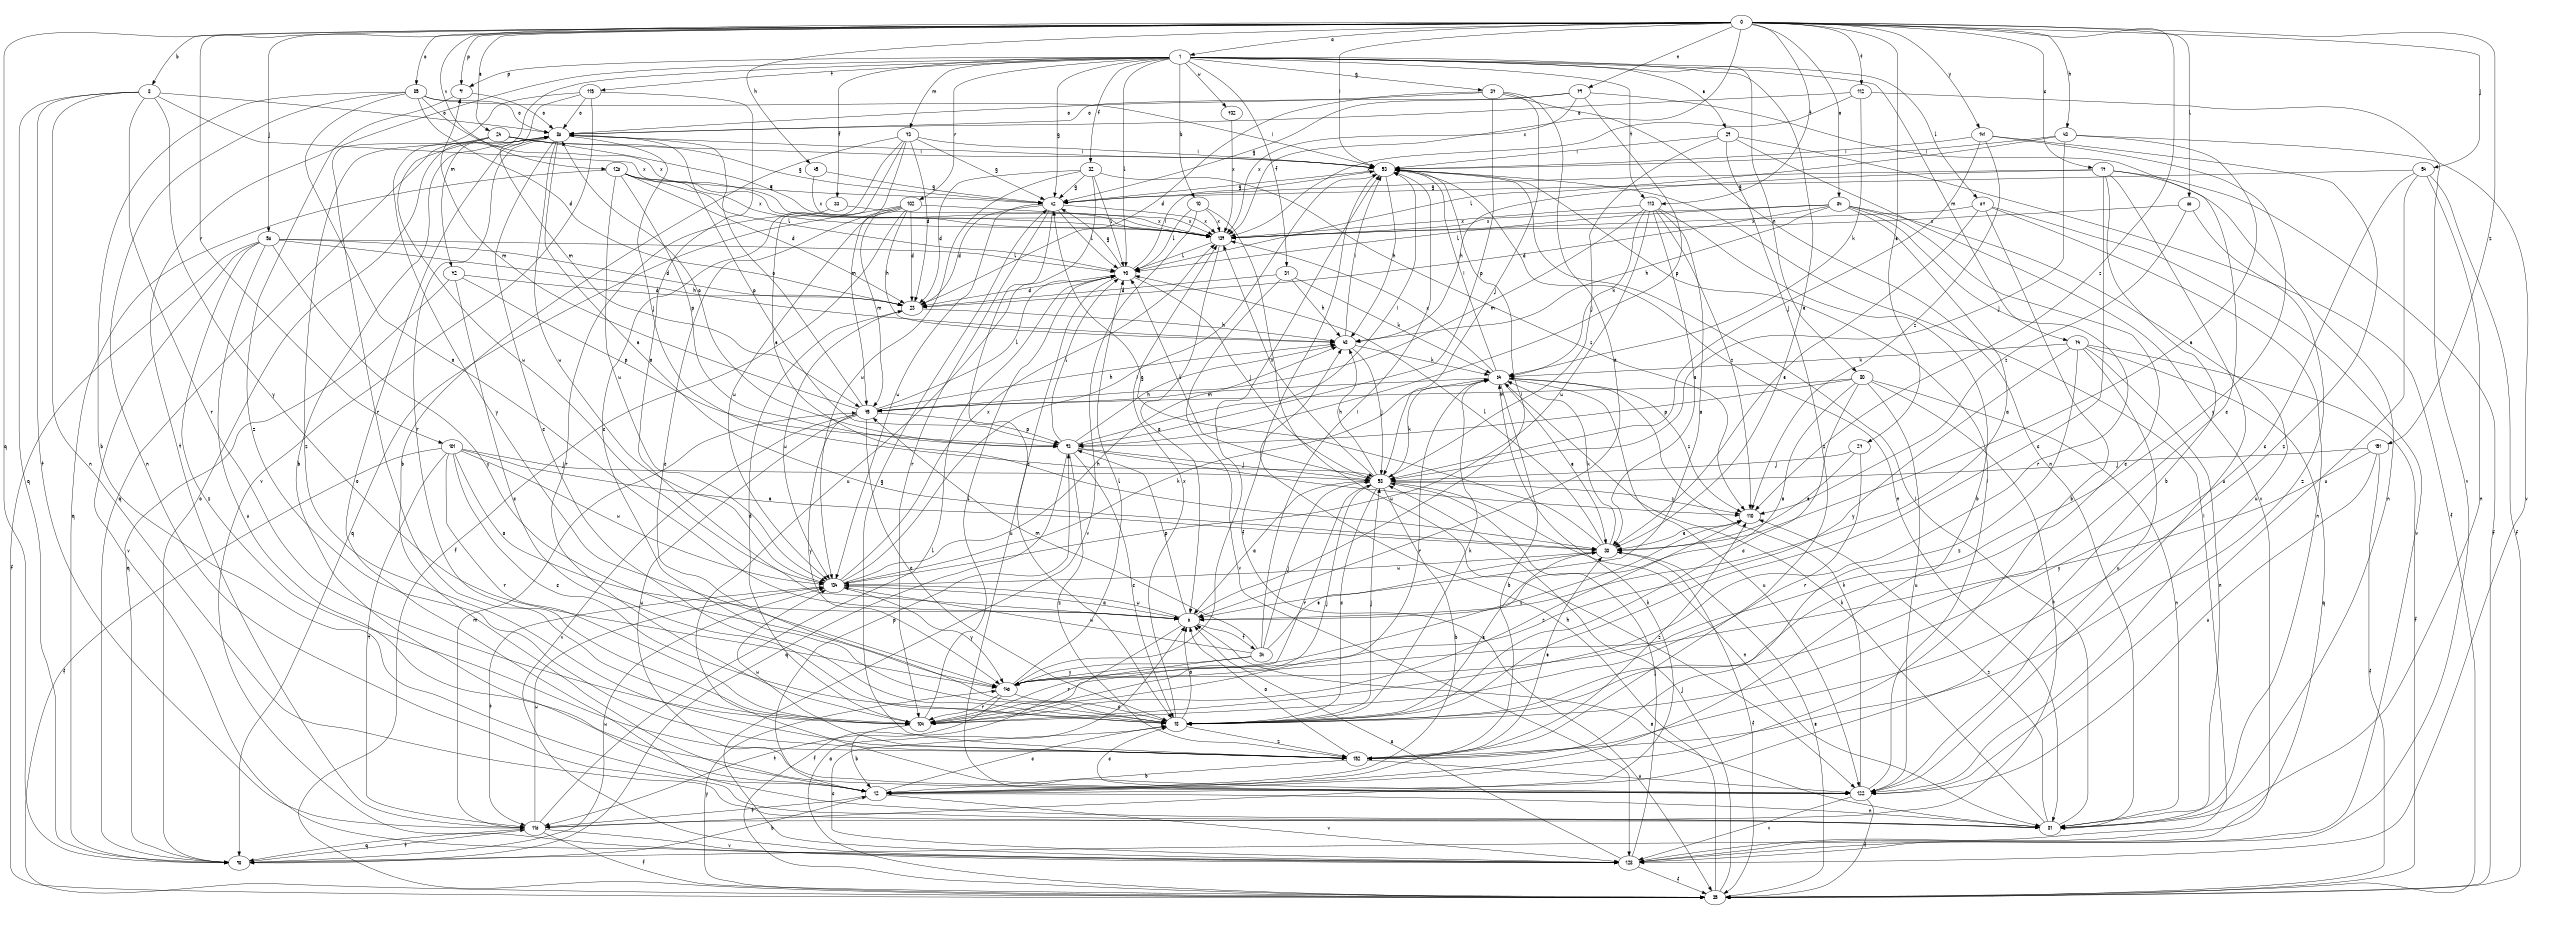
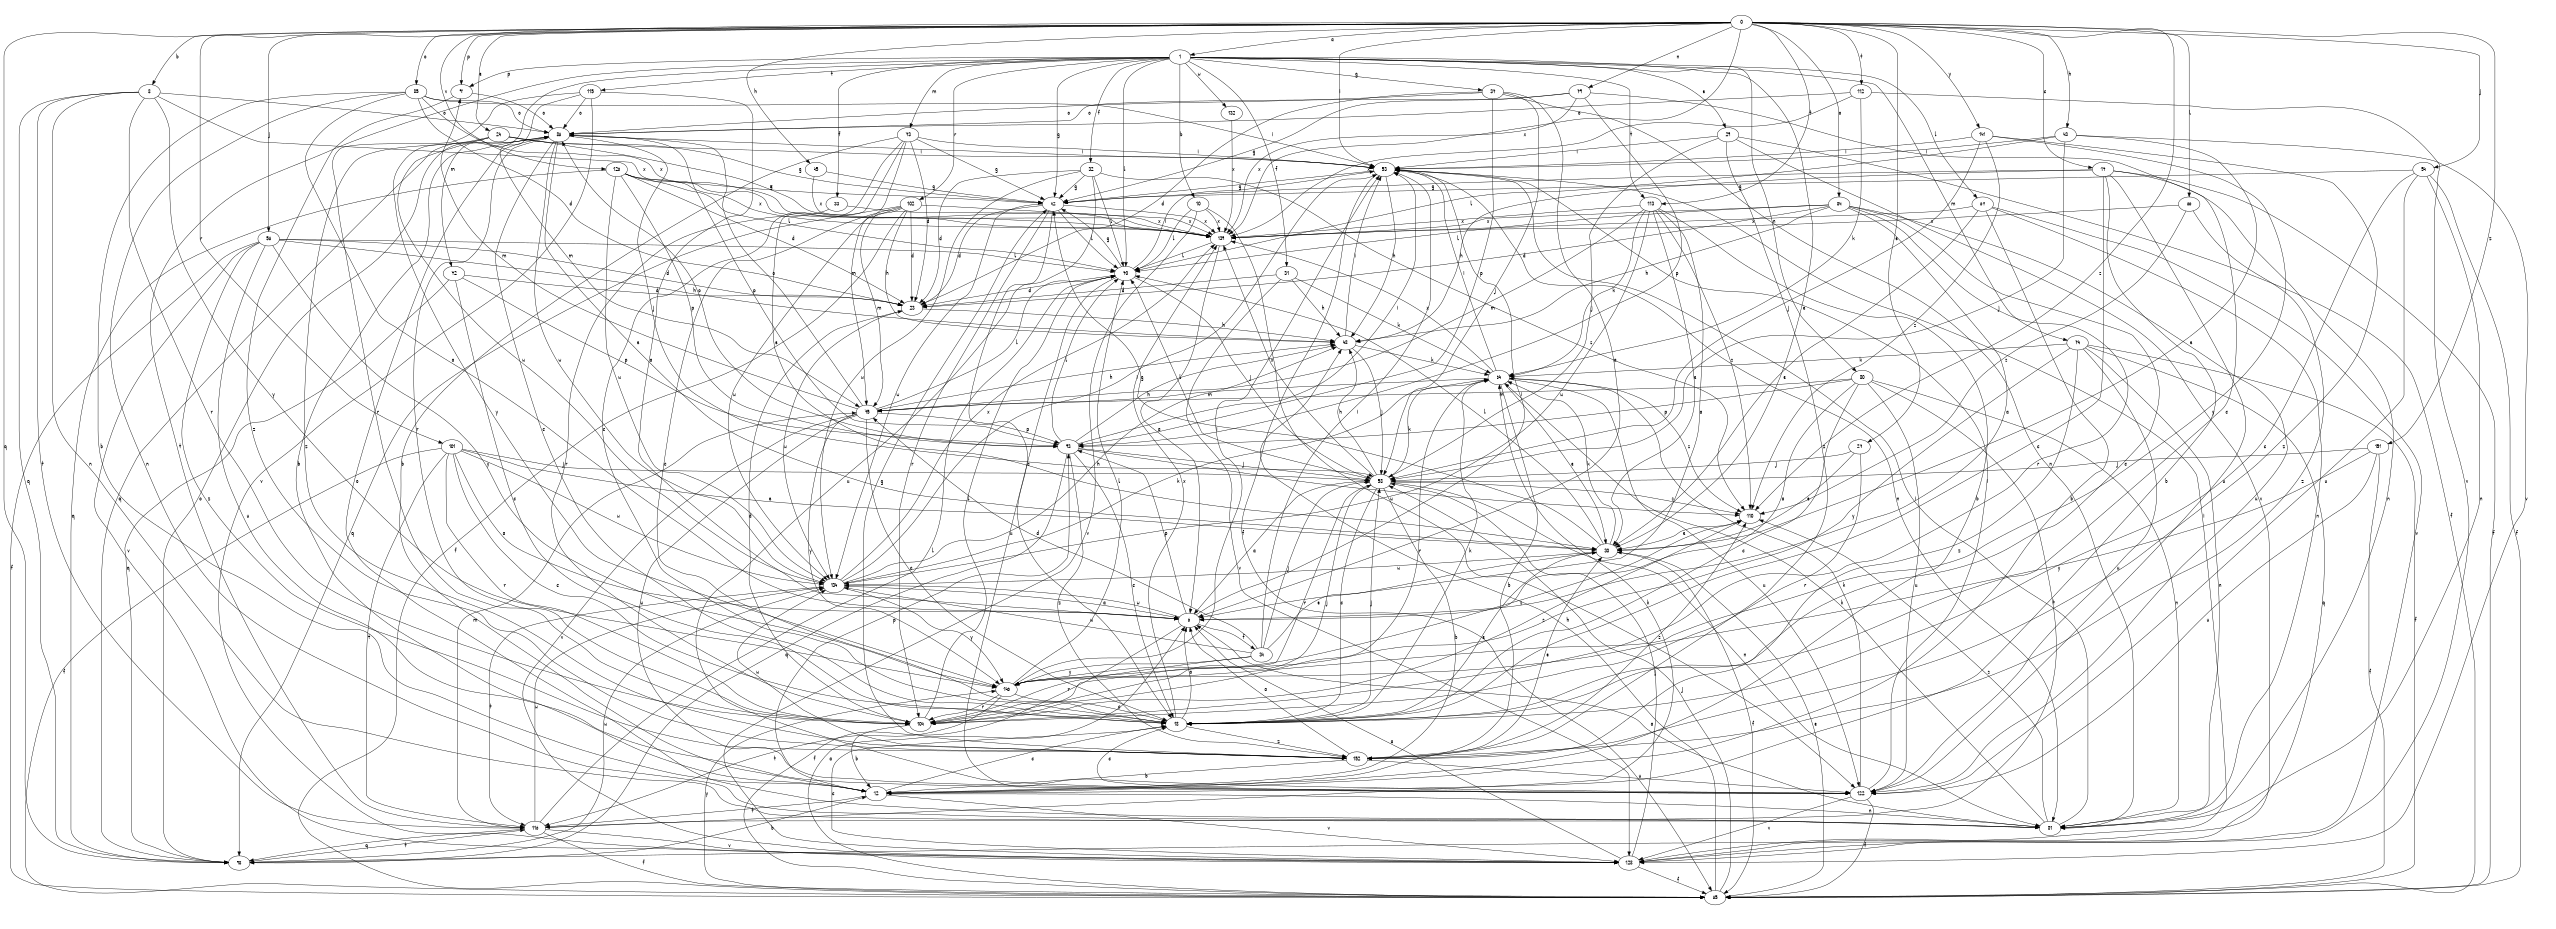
(1232, 113) -> (1232, 113)
(1038, 534) -> (1038, 534)
(1715, 898) -> (1715, 898)
